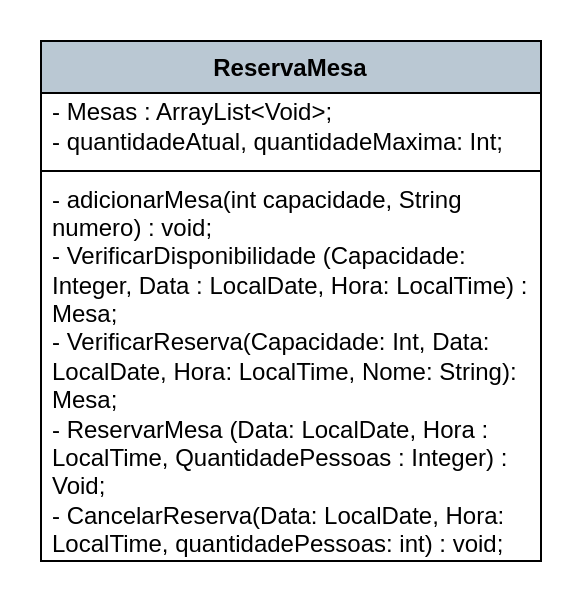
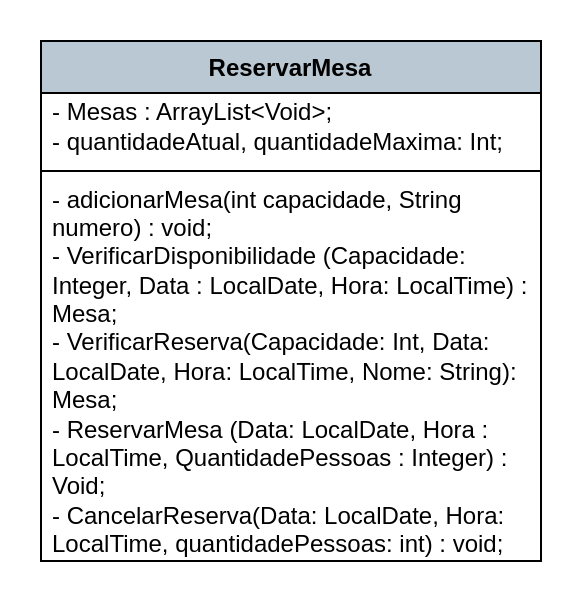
(291, 69) -> (291, 69)
